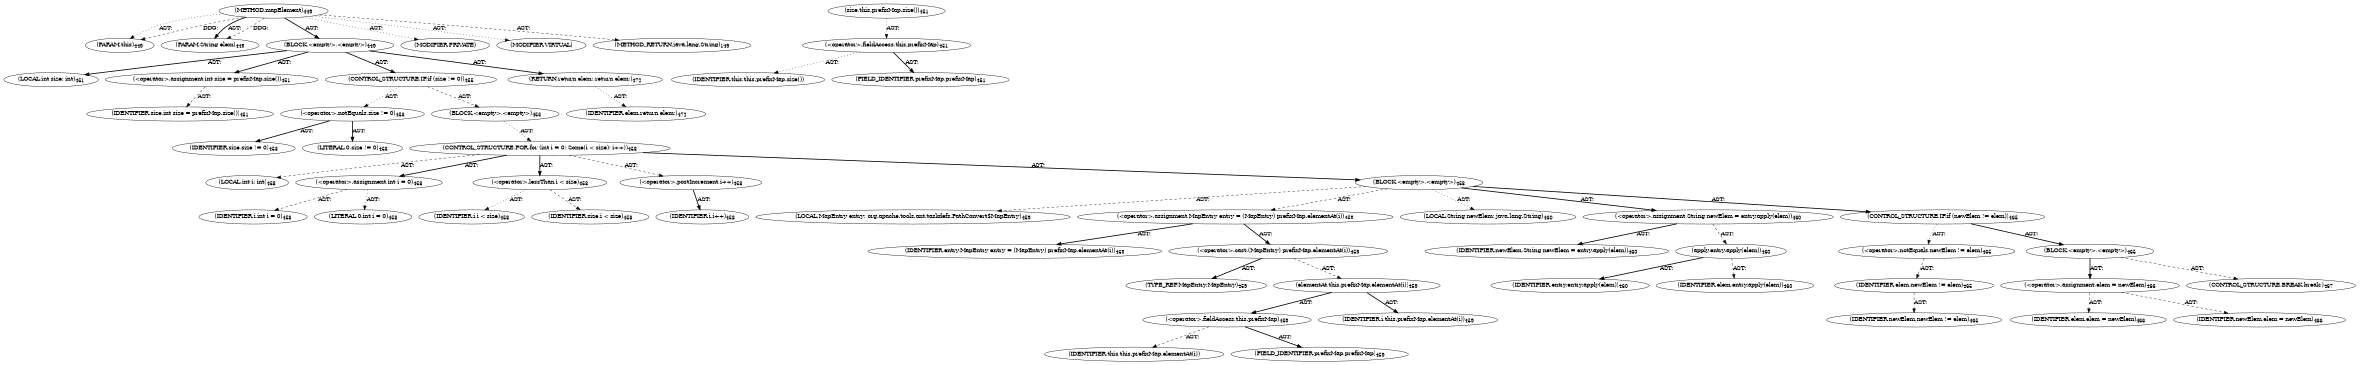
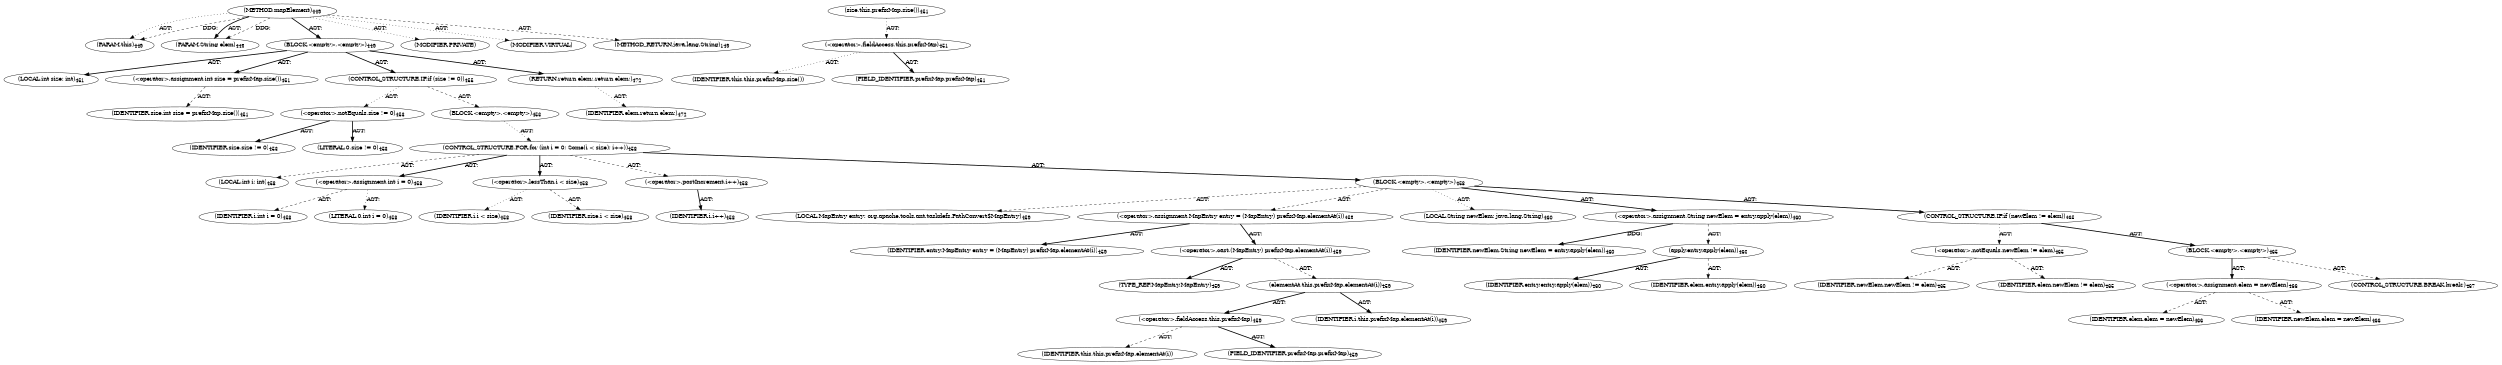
(1644, 234) -> (1635, 234)
(1914, 301) -> (1942, 268)
